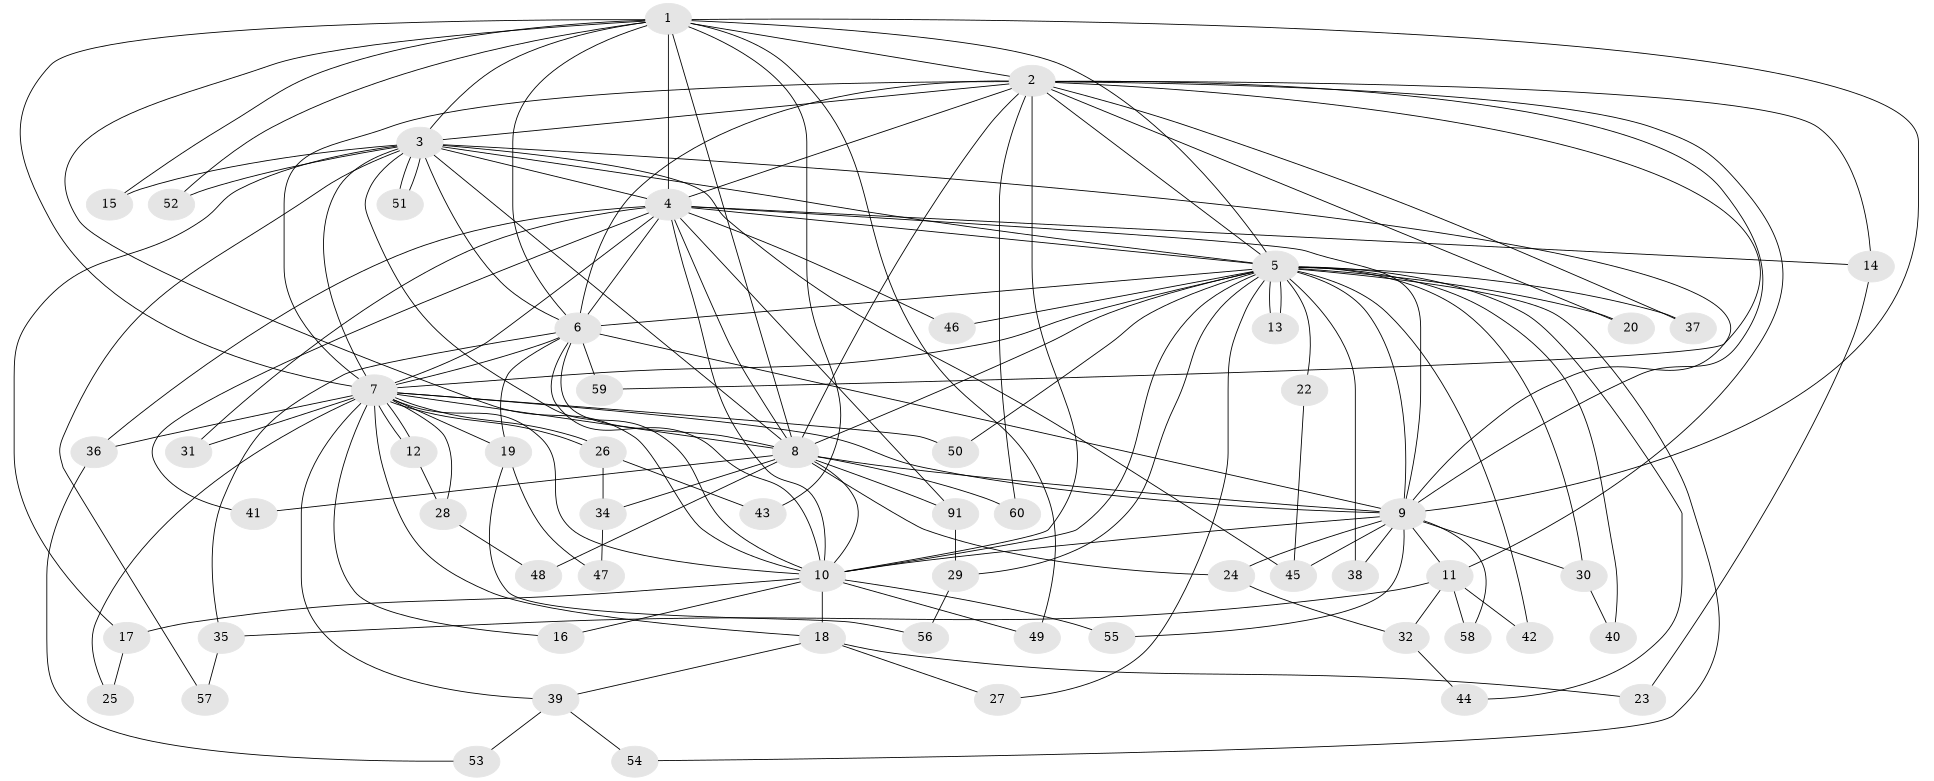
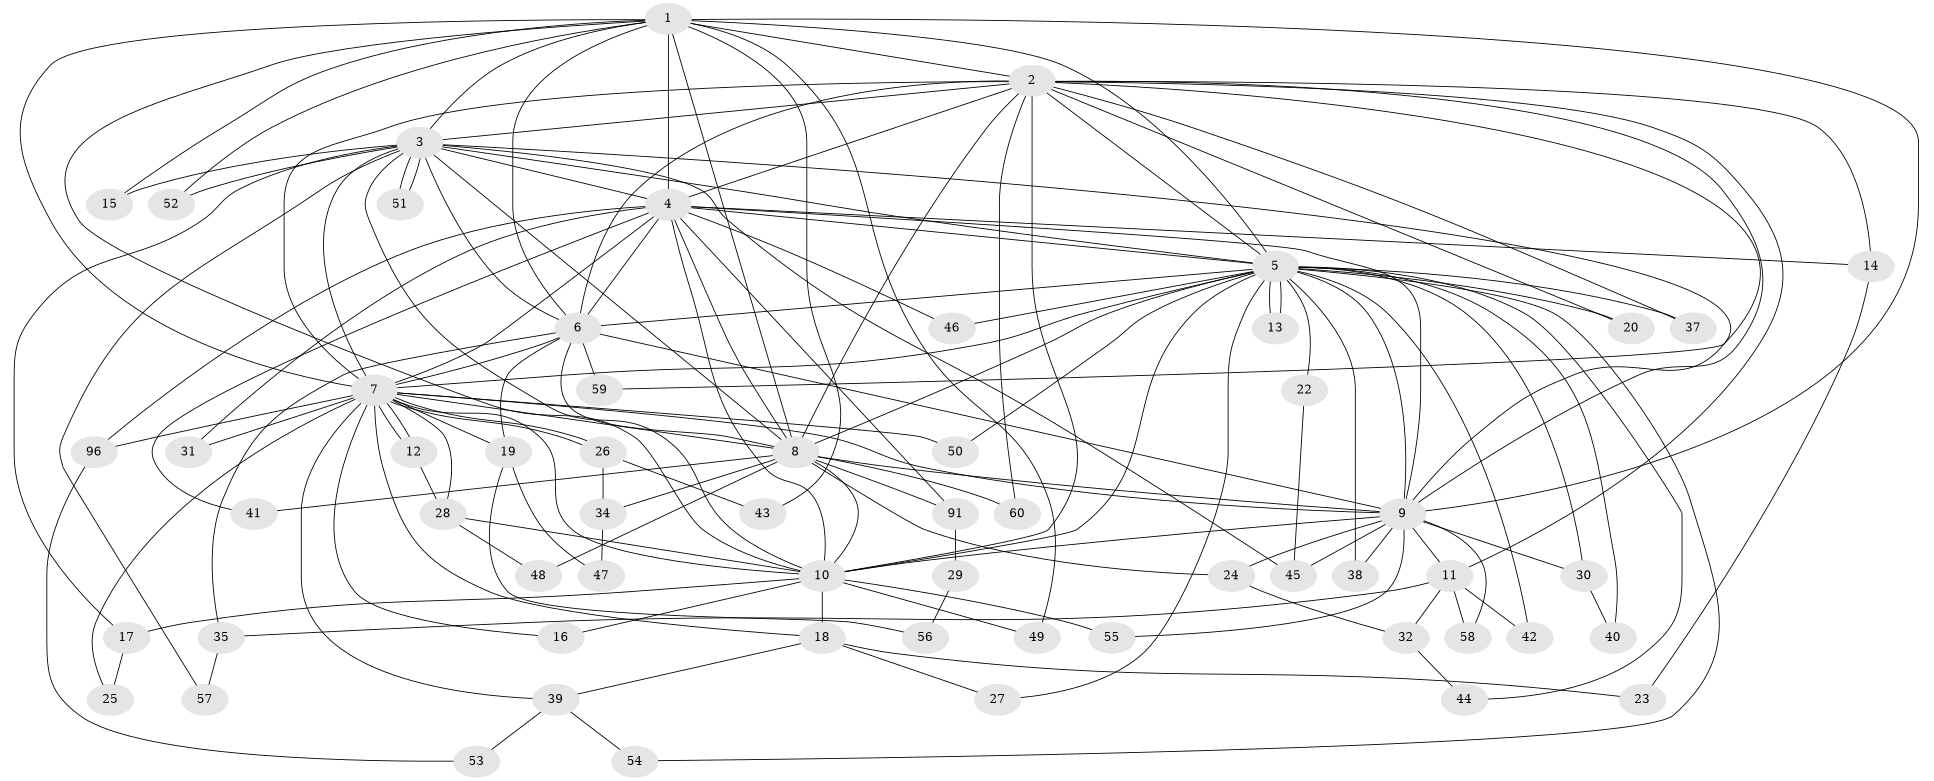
(708, 445) -> (633, 545)
(94, 452) -> (94, 452)
(1153, 464) -> none
